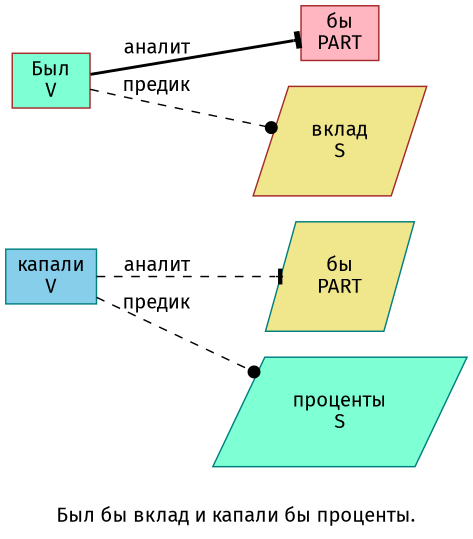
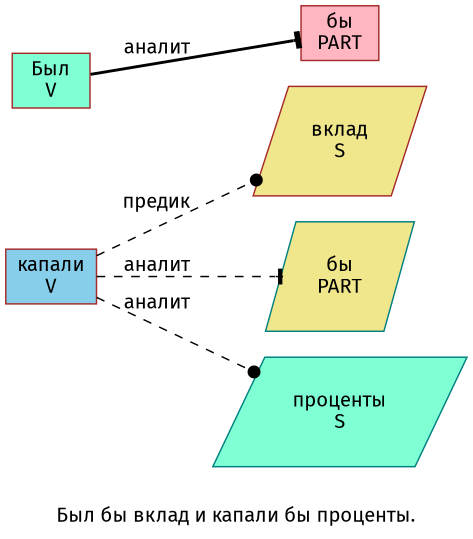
(178, 108) -> (174, 219)
(51, 277) -> (51, 277)
(157, 303) -> (157, 303)
